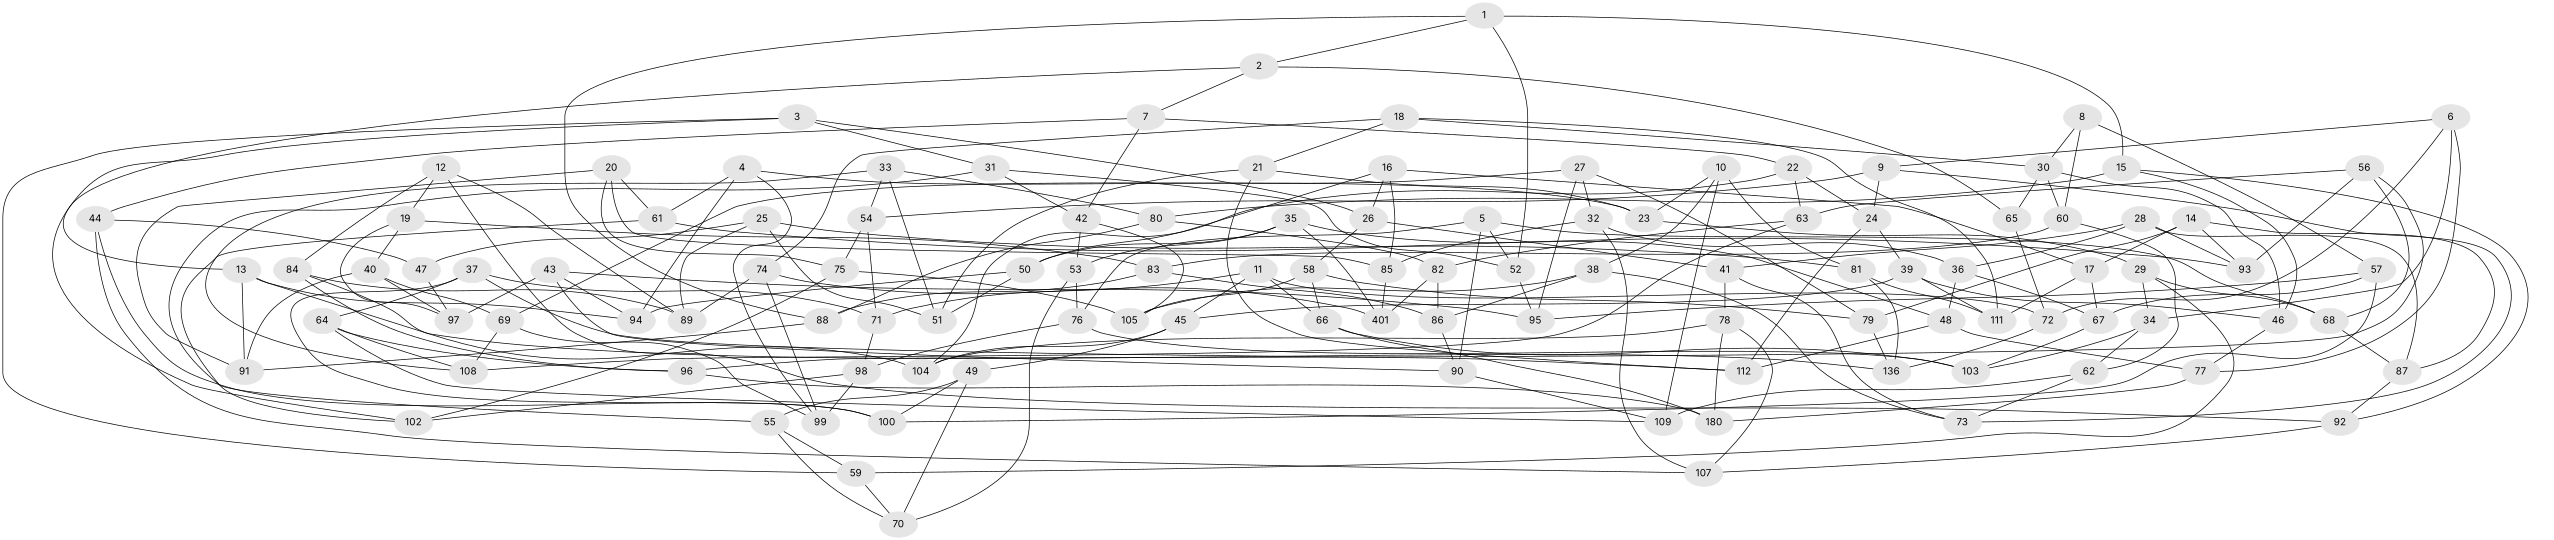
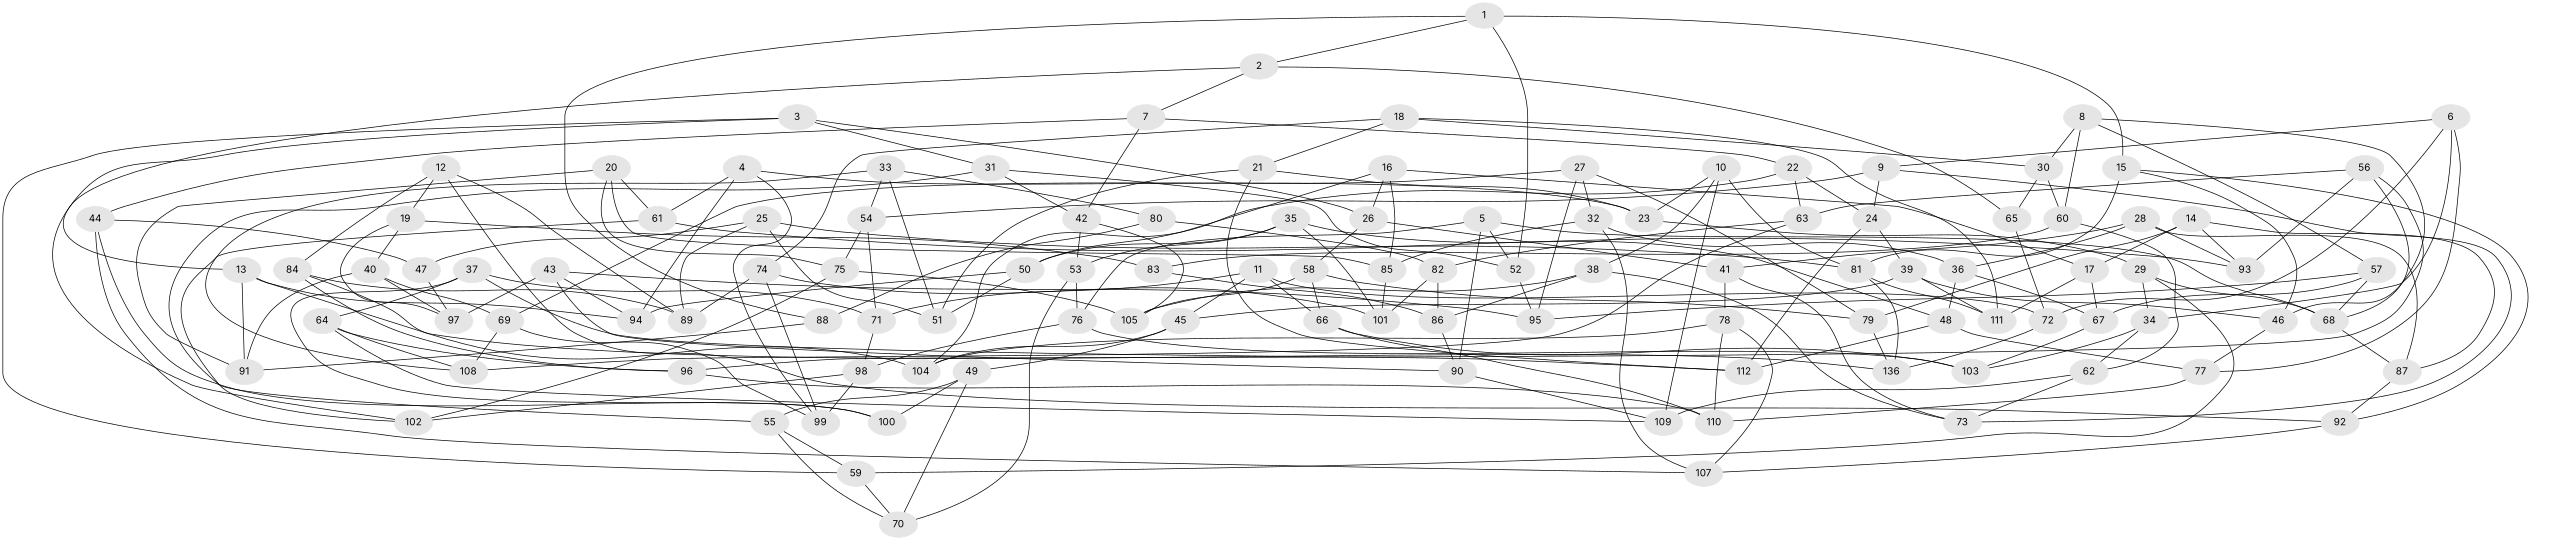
(2202, 199) -> (2375, 149)
(1640, 201) -> (2004, 256)
(911, 296) -> none
(1381, 321) -> (1381, 321)
(1513, 413) -> (2350, 298)
(1714, 423) -> (1714, 423)
